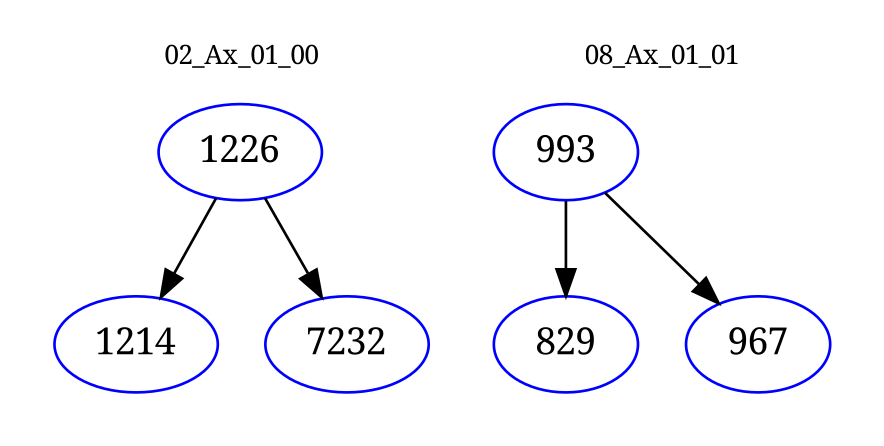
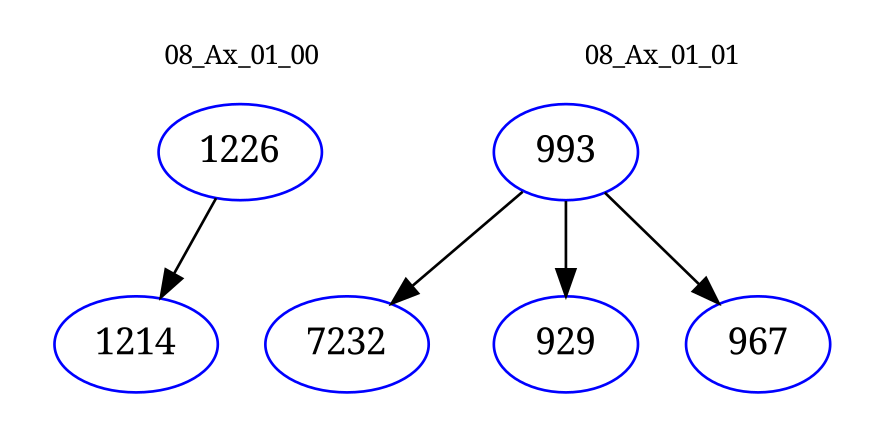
(242, 57) -> (242, 57)
(286, 236) -> (490, 220)
(566, 344) -> (566, 344)
